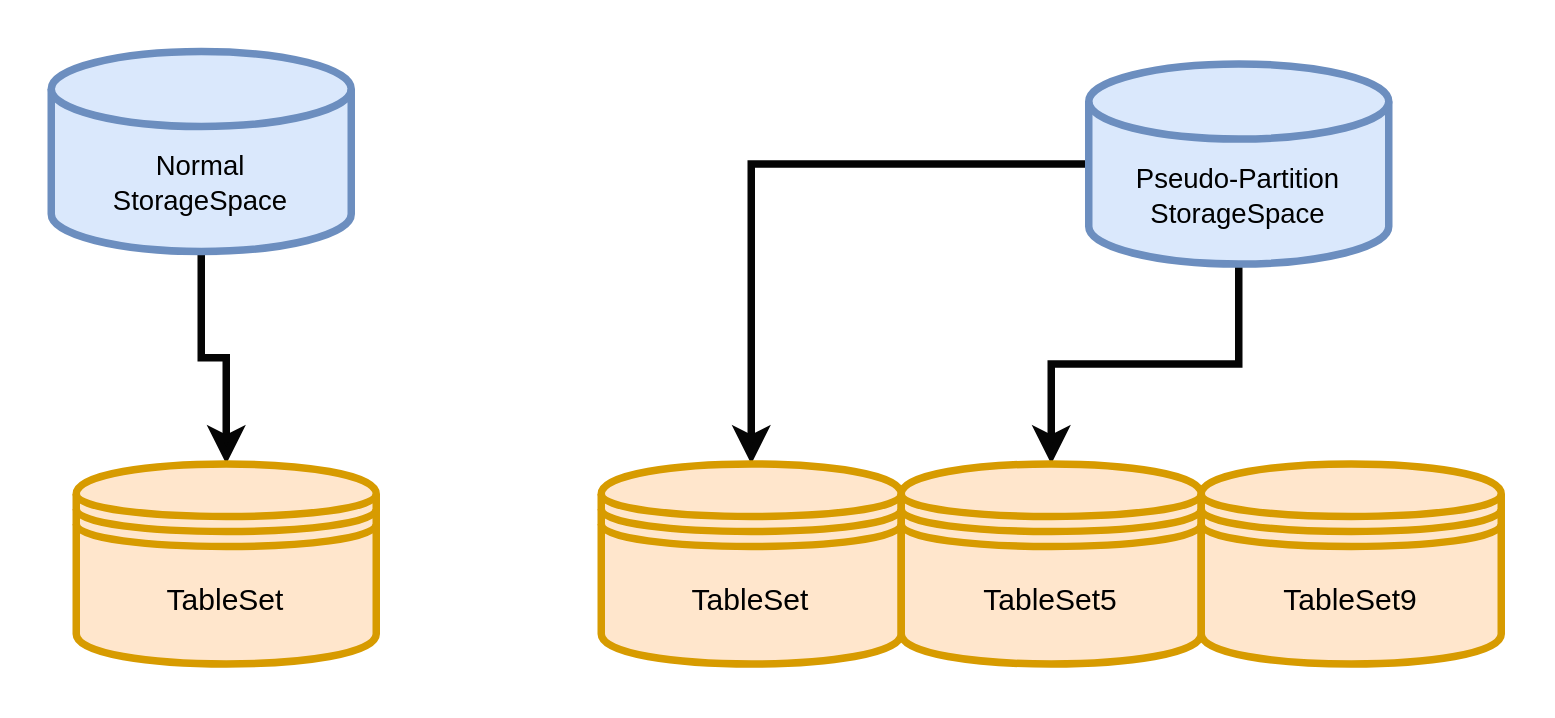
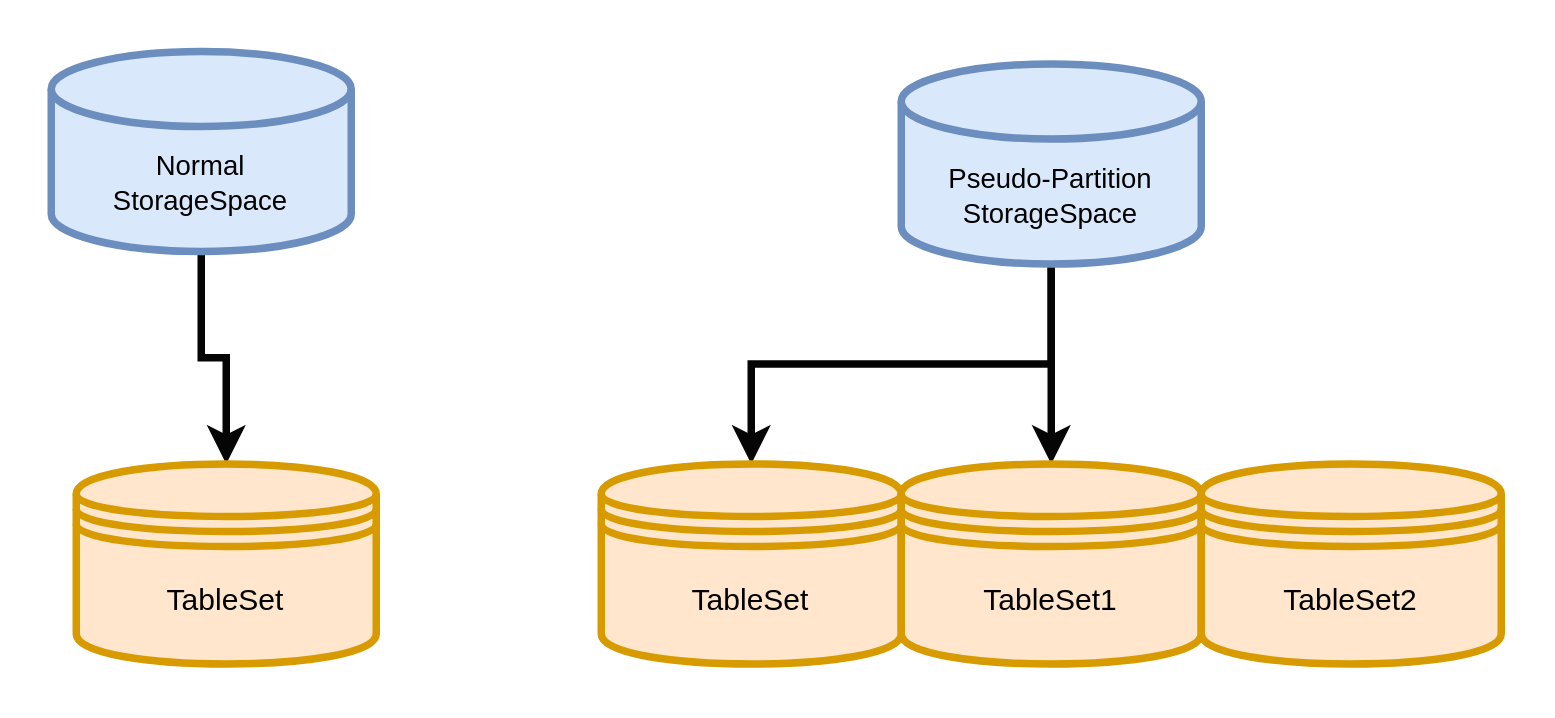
(1239, 164) -> (1051, 164)
(1051, 601) -> (1051, 601)
(1351, 601) -> (1351, 601)
